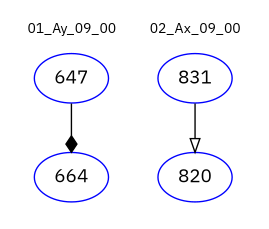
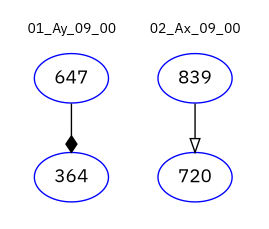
(195, 78) -> (195, 78)
(71, 177) -> (71, 177)
(195, 177) -> (195, 177)
